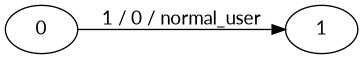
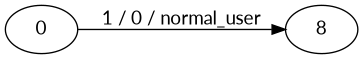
(322, 29) -> (322, 29)
